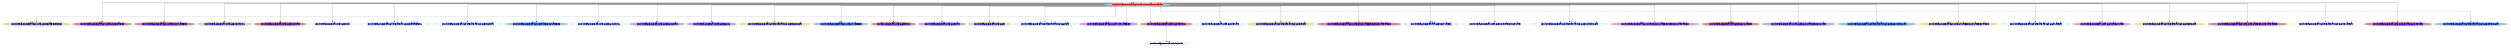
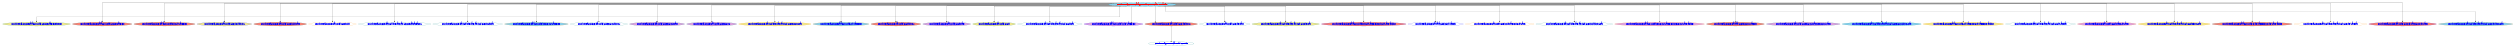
(894, 24) -> (896, 24)
